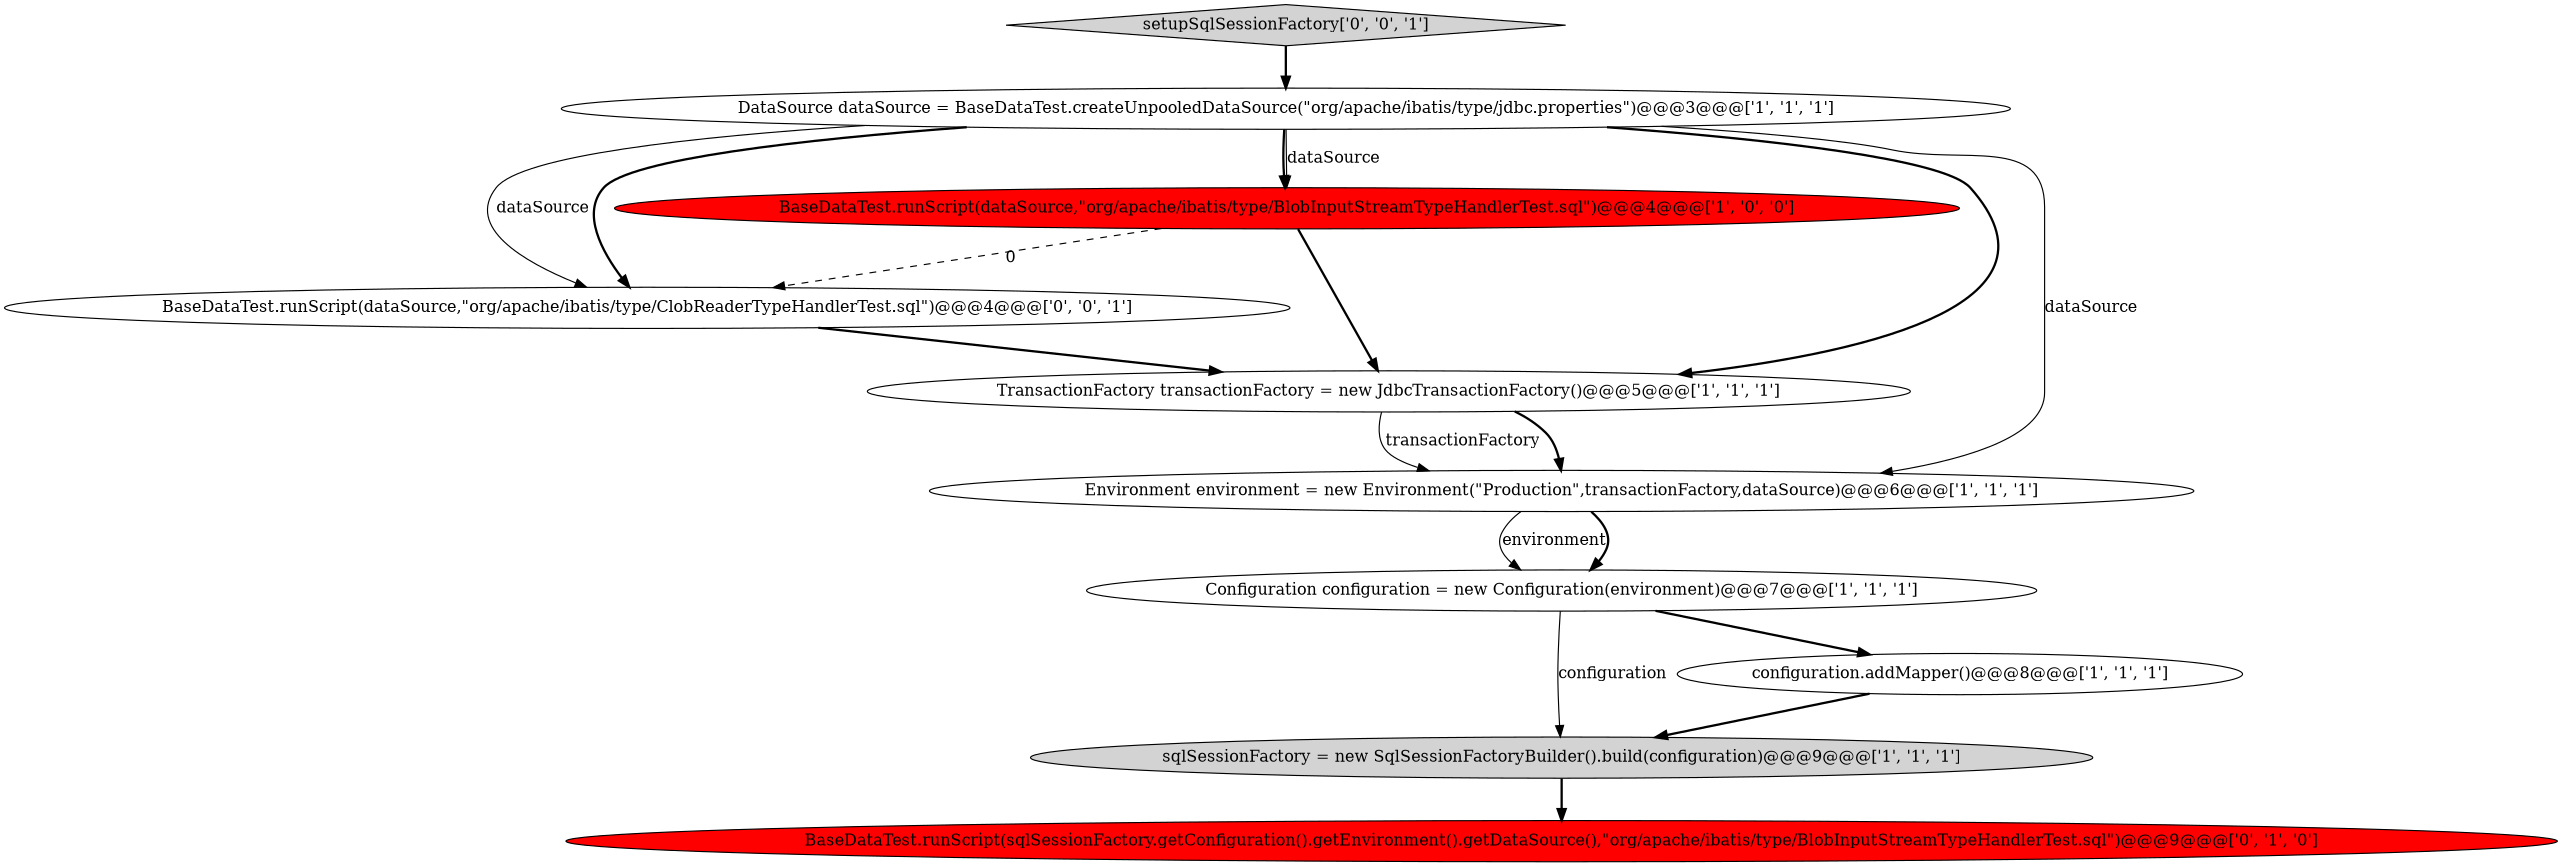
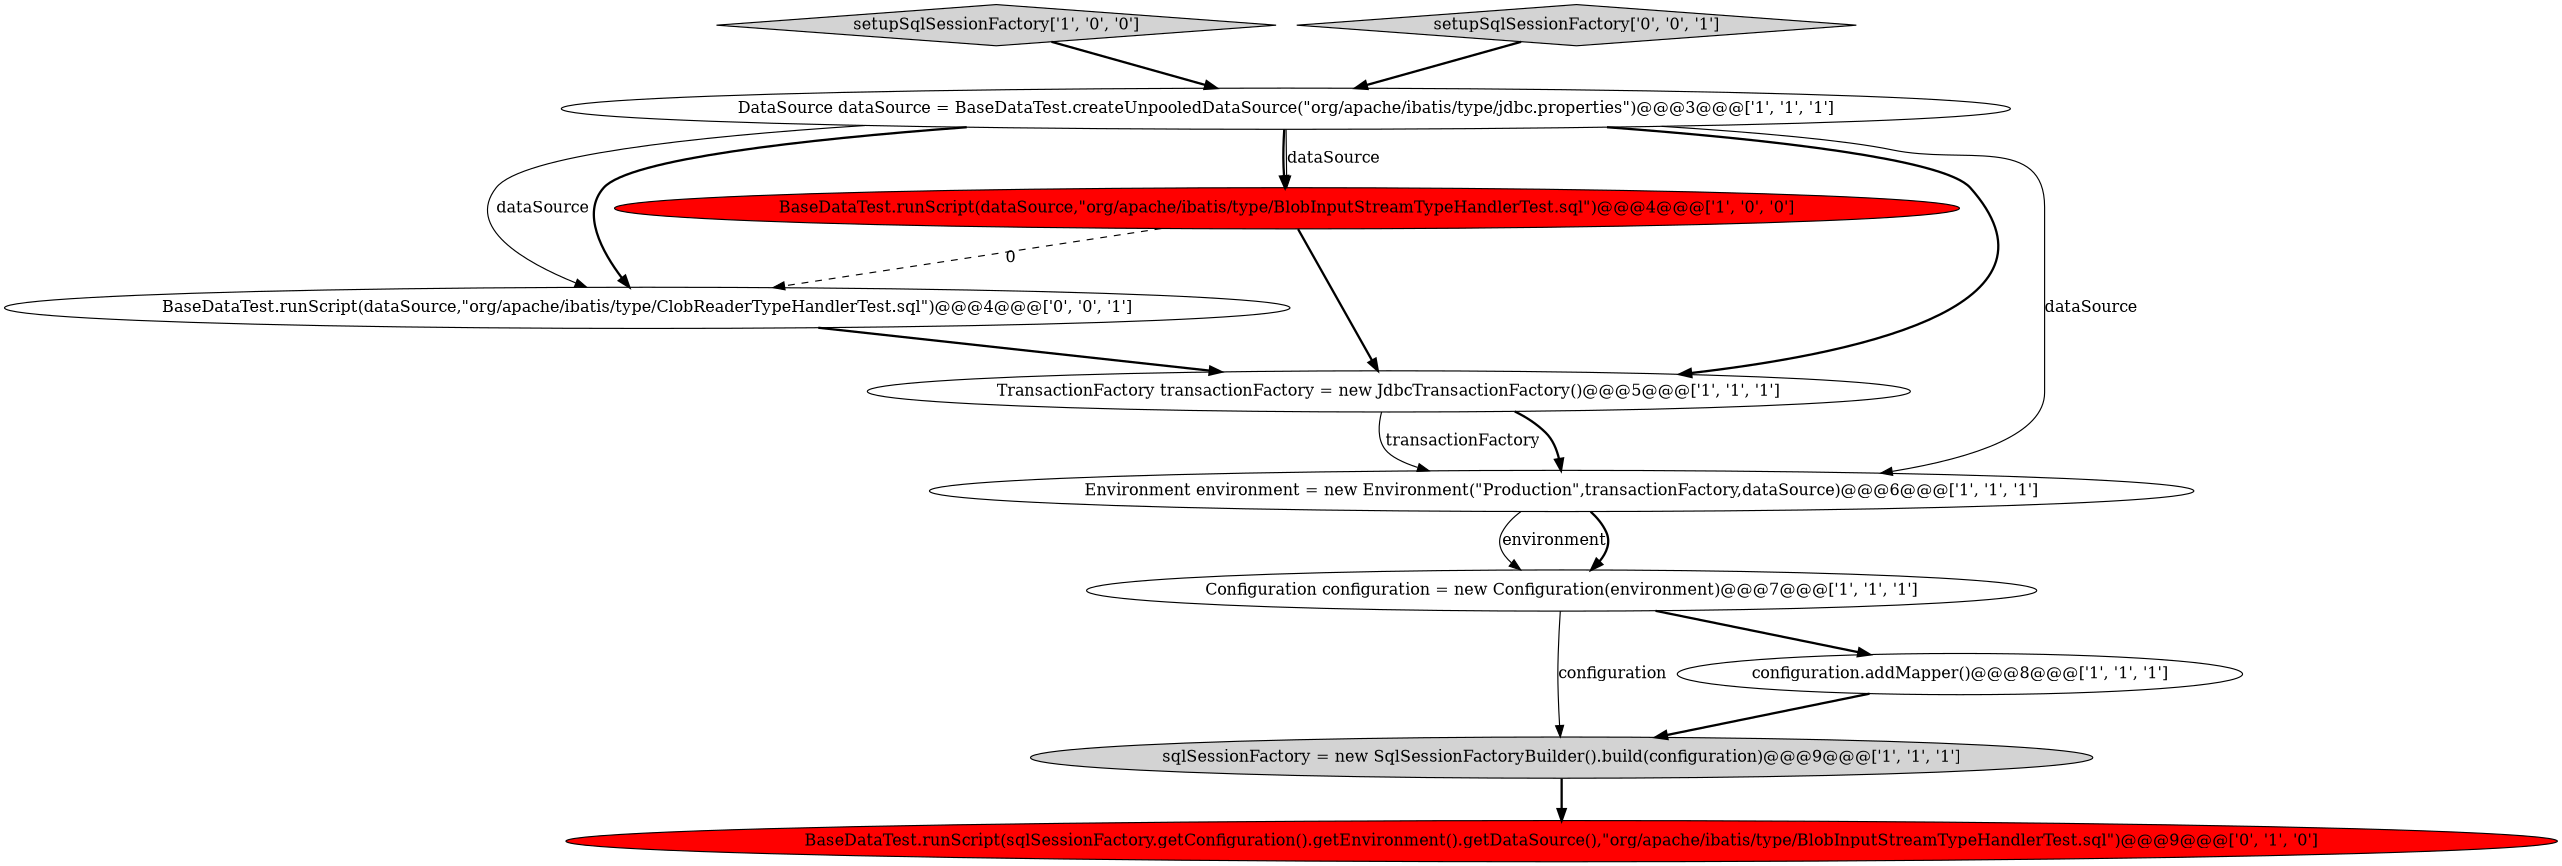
none -> (996, 25)
